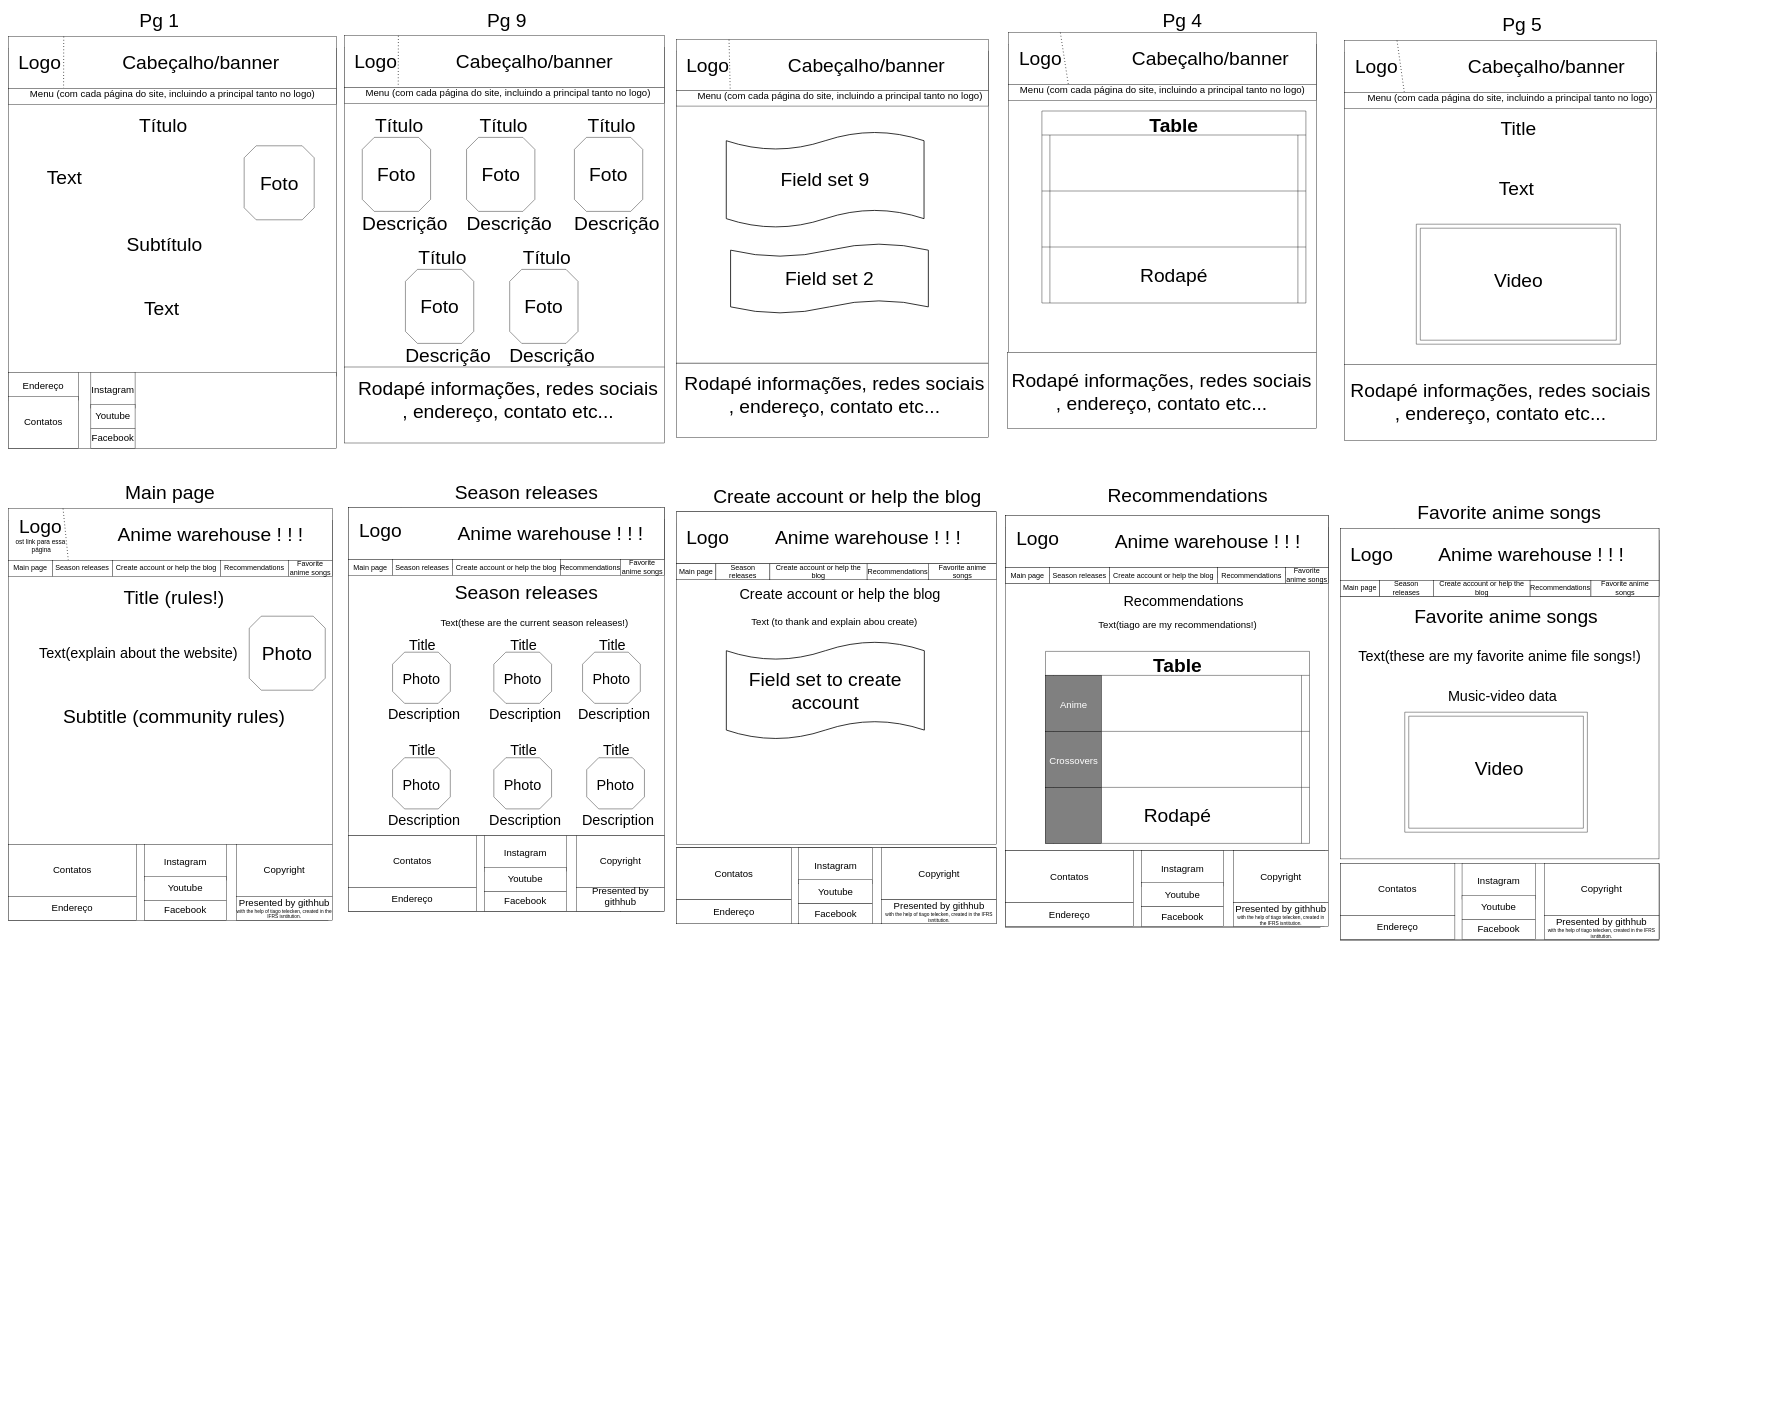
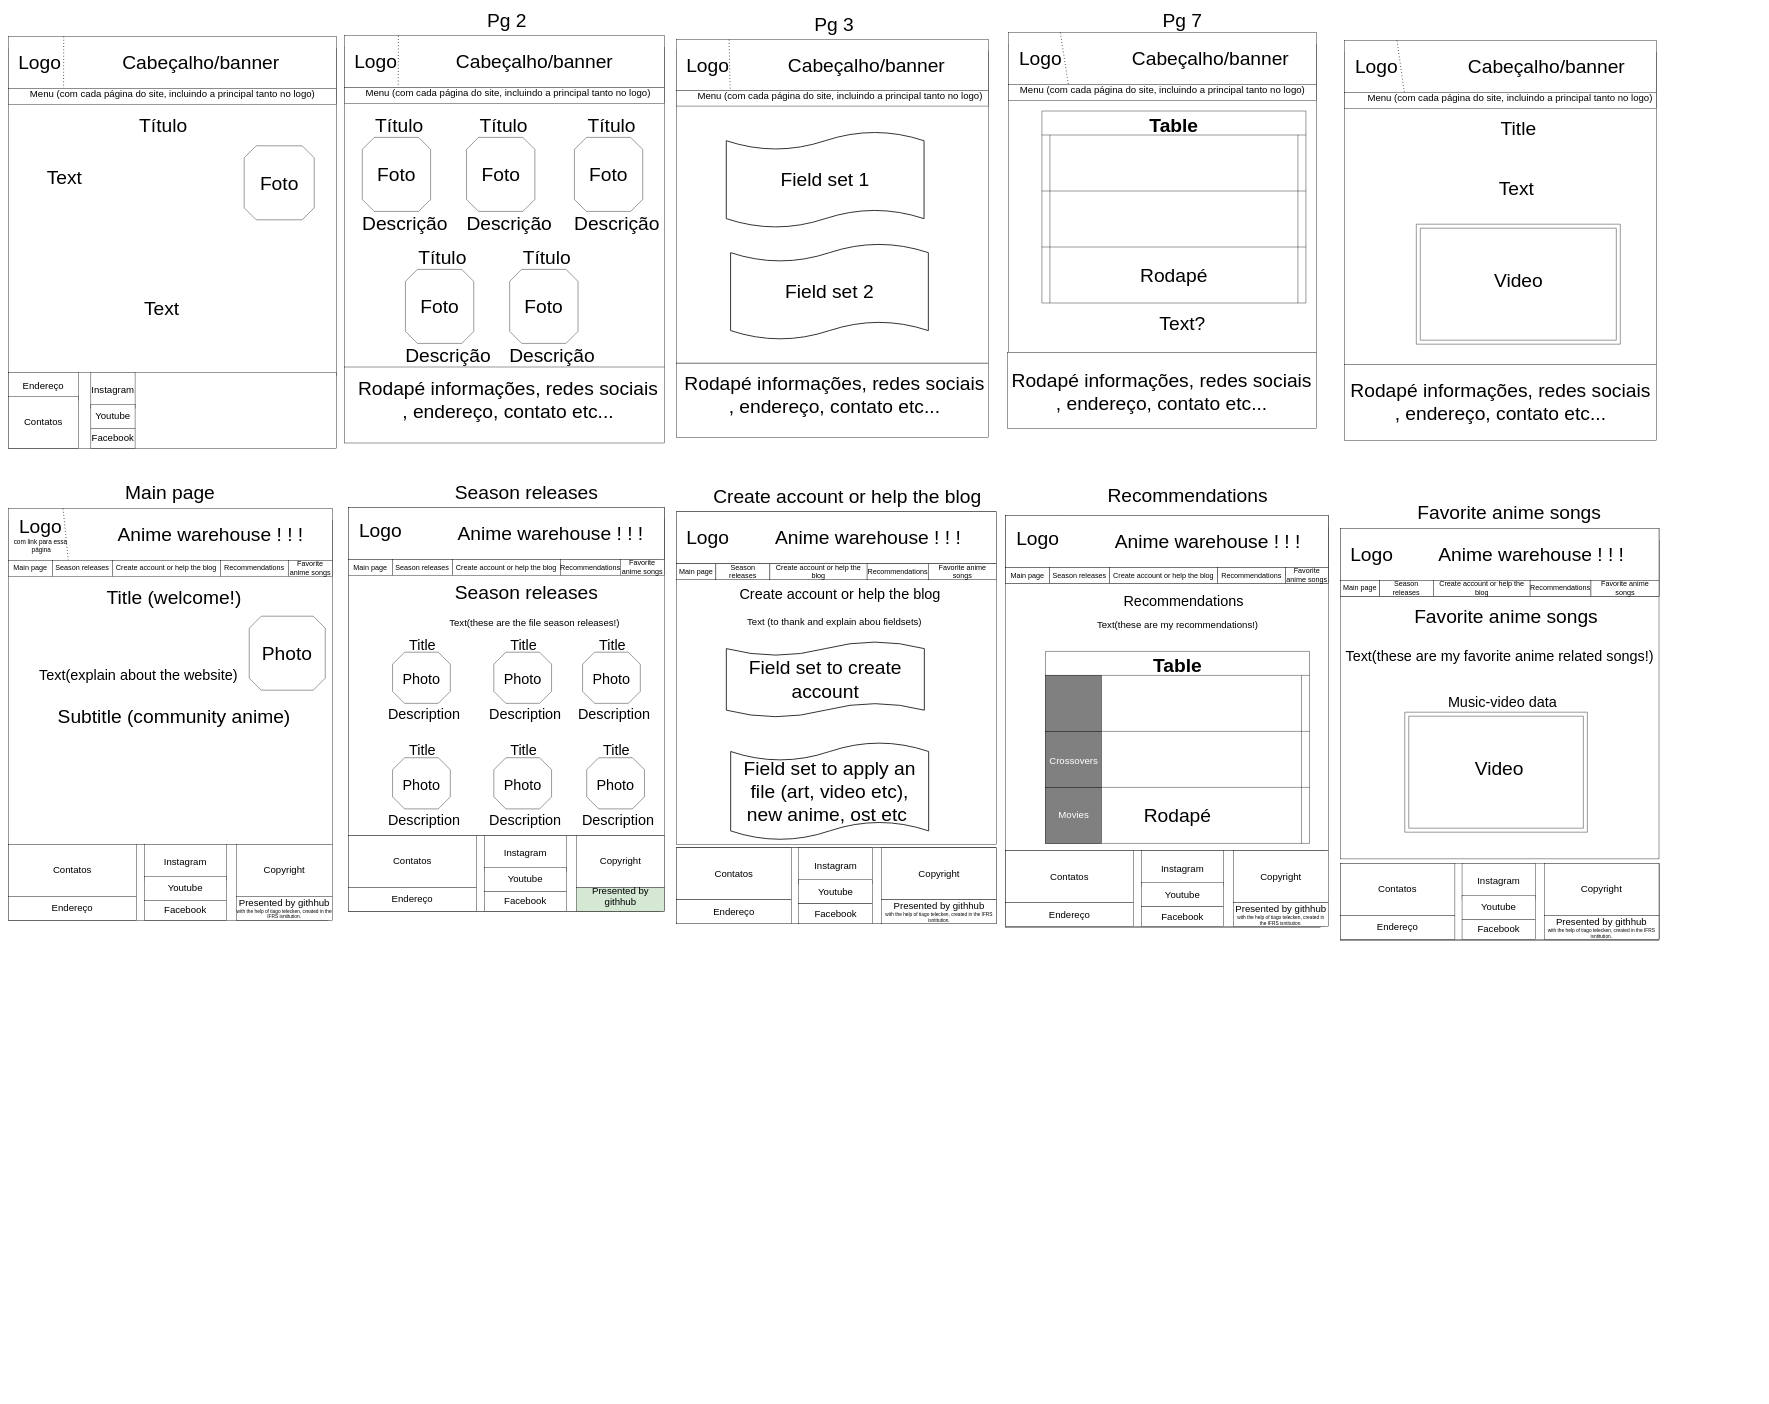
(159, 20) -> none
(507, 20) -> (507, 20)
(1182, 20) -> (1182, 20)
none -> (835, 24)
(1522, 24) -> none
(825, 180) -> (825, 180)
(164, 244) -> none
(829, 279) -> (829, 292)
none -> (1182, 323)
(40, 534) -> (40, 534)
(174, 598) -> (174, 598)
(834, 620) -> (834, 620)
(534, 623) -> (534, 623)
(1178, 625) -> (1178, 625)
(138, 652) -> (138, 674)
(1500, 654) -> (1500, 654)
(825, 690) -> (825, 679)
(1502, 696) -> (1502, 702)
(1073, 703) -> none
(174, 716) -> (174, 716)
none -> (830, 791)
none -> (1073, 813)
(620, 899) -> (620, 899)
